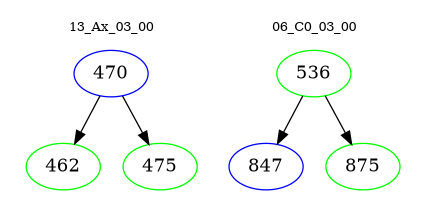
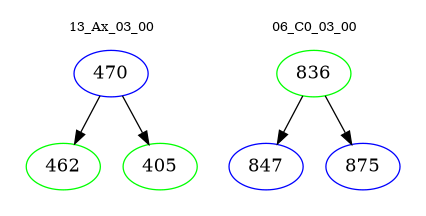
(314, 74) -> (314, 74)
(160, 167) -> (160, 167)
(363, 167) -> (363, 167)
